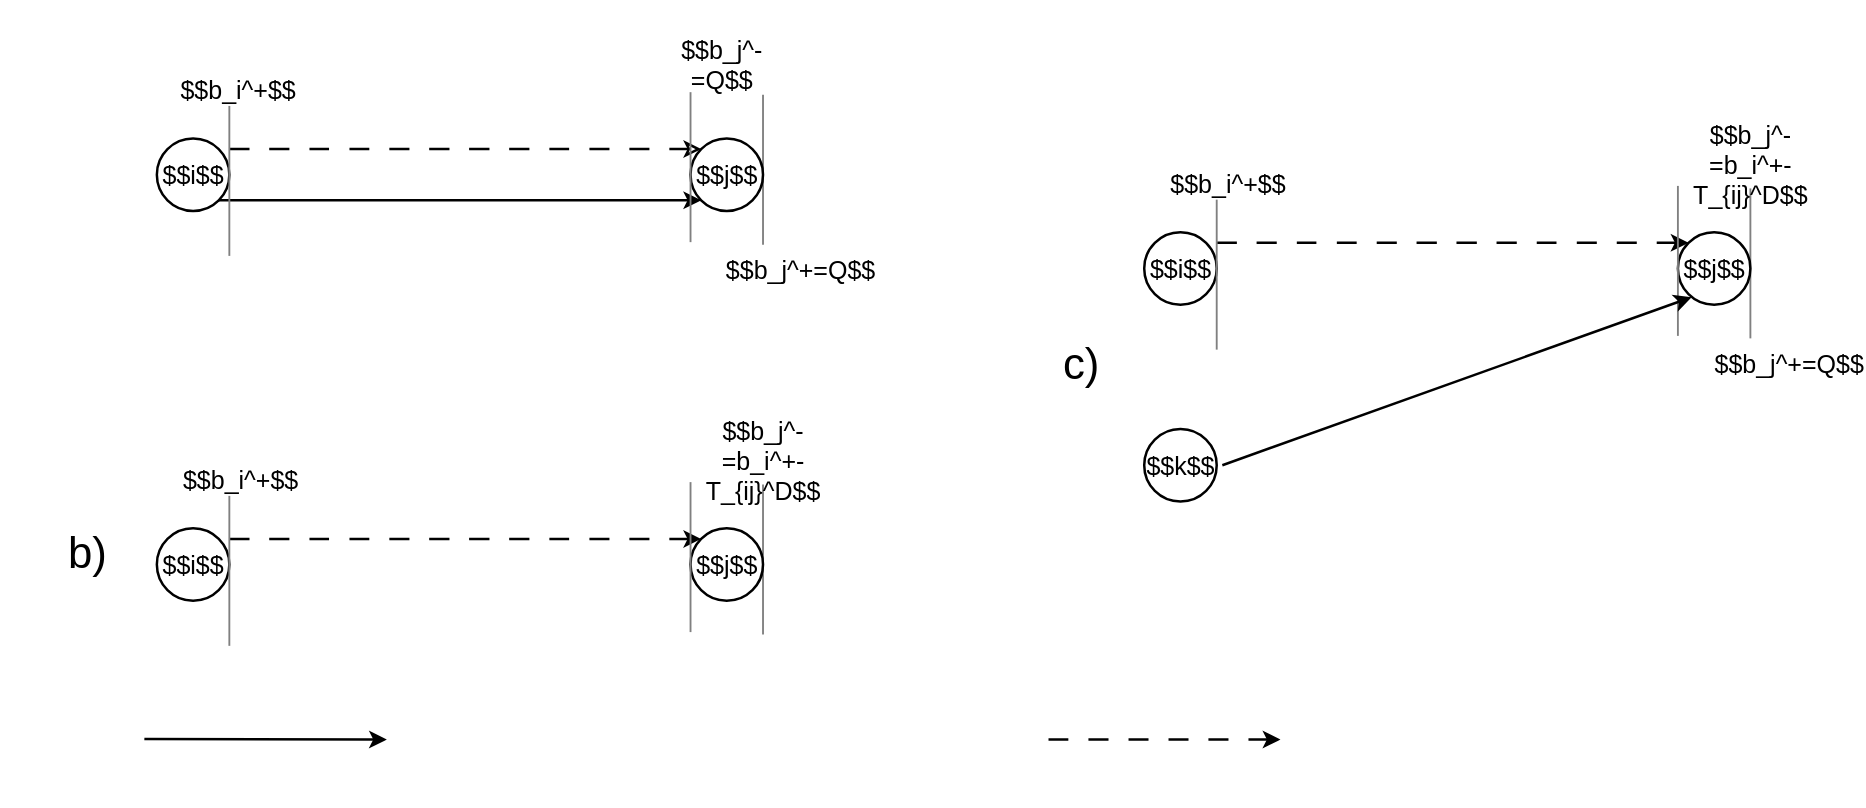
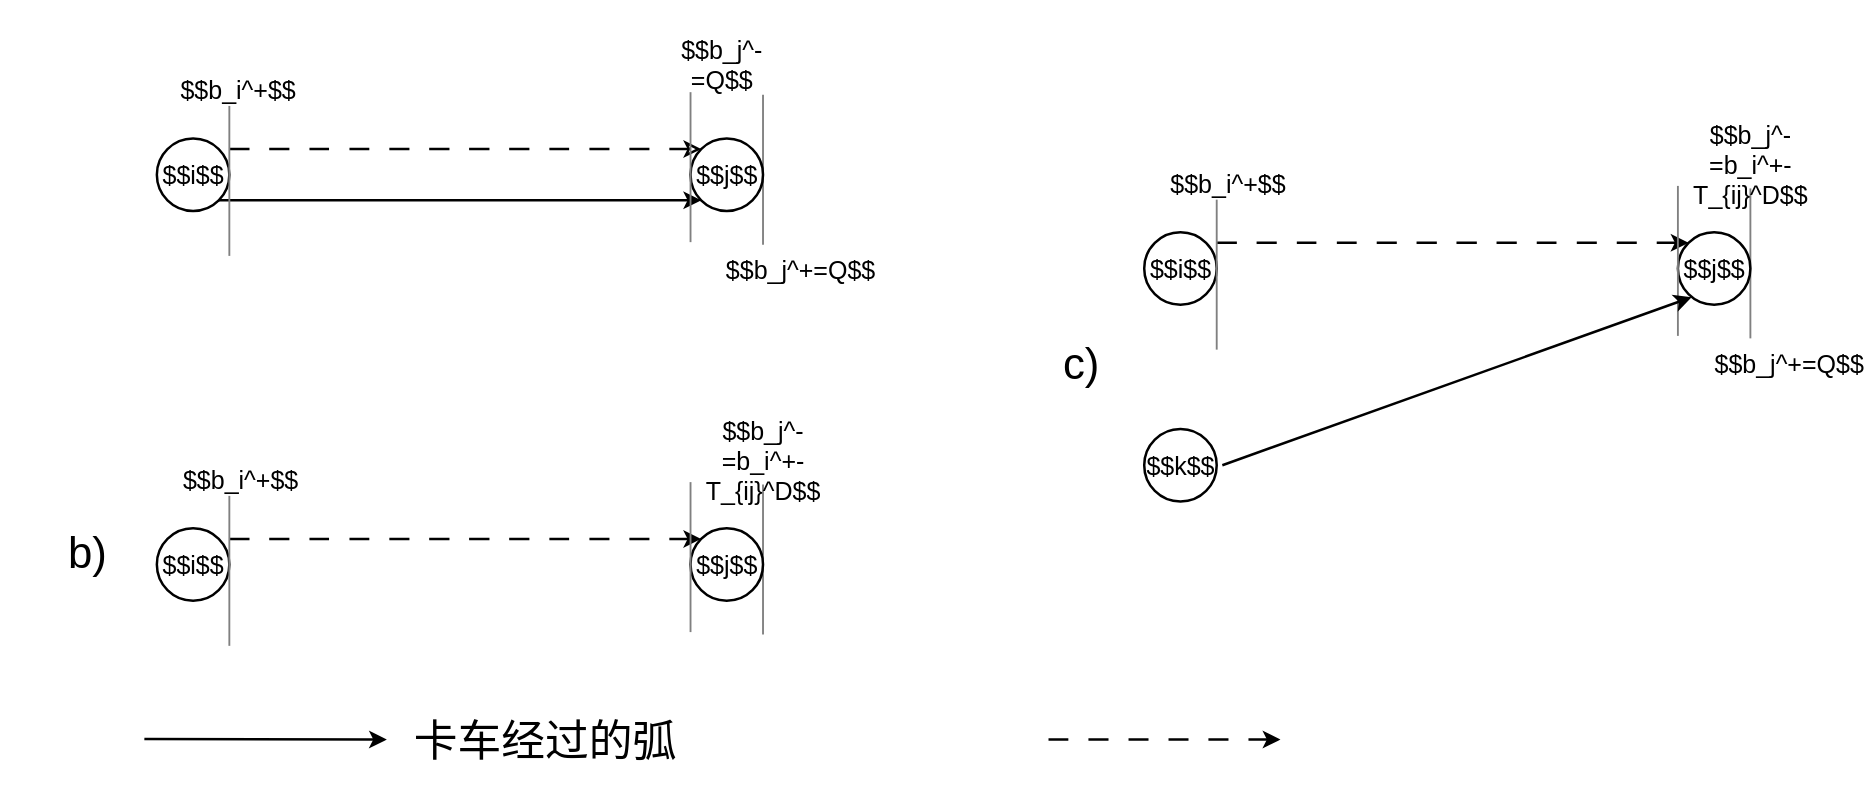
none -> (546, 740)
